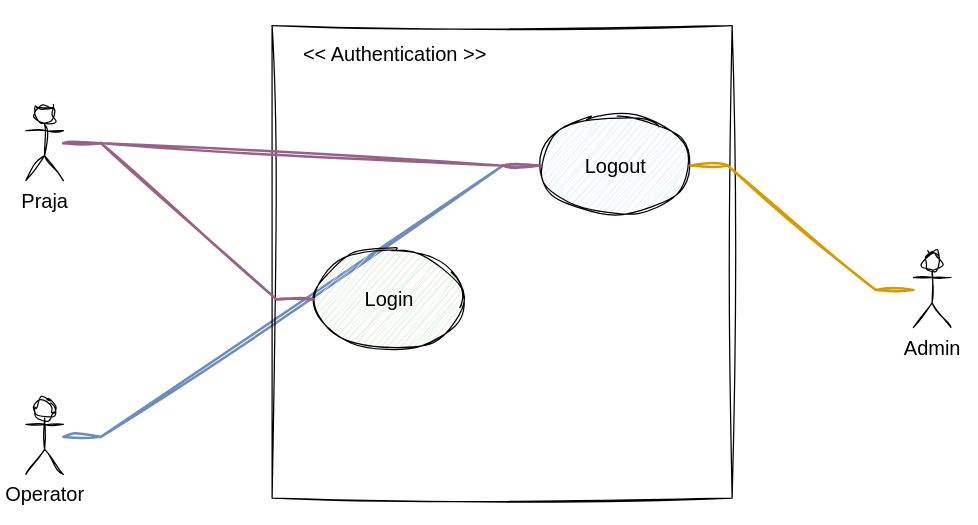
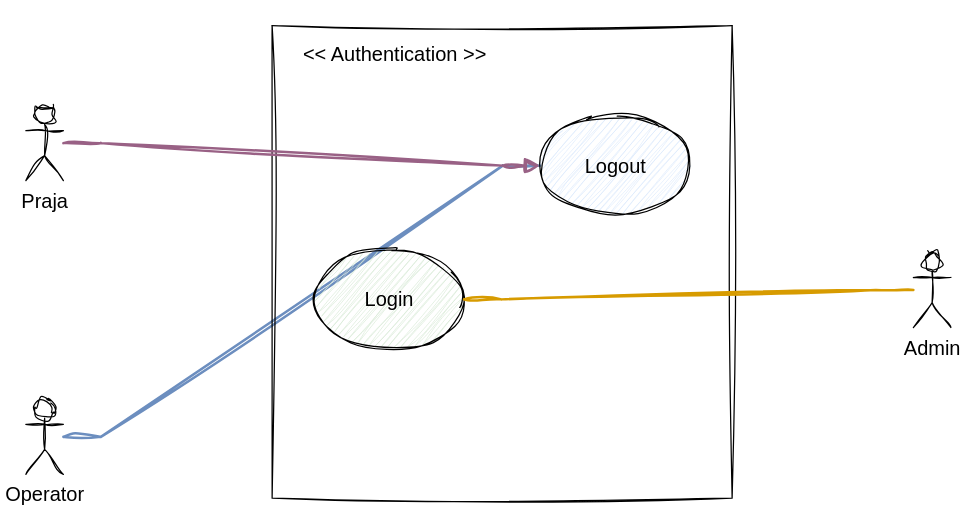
(105, 143) -> (105, 143)
(787, 215) -> none
(199, 230) -> none
none -> (669, 295)
